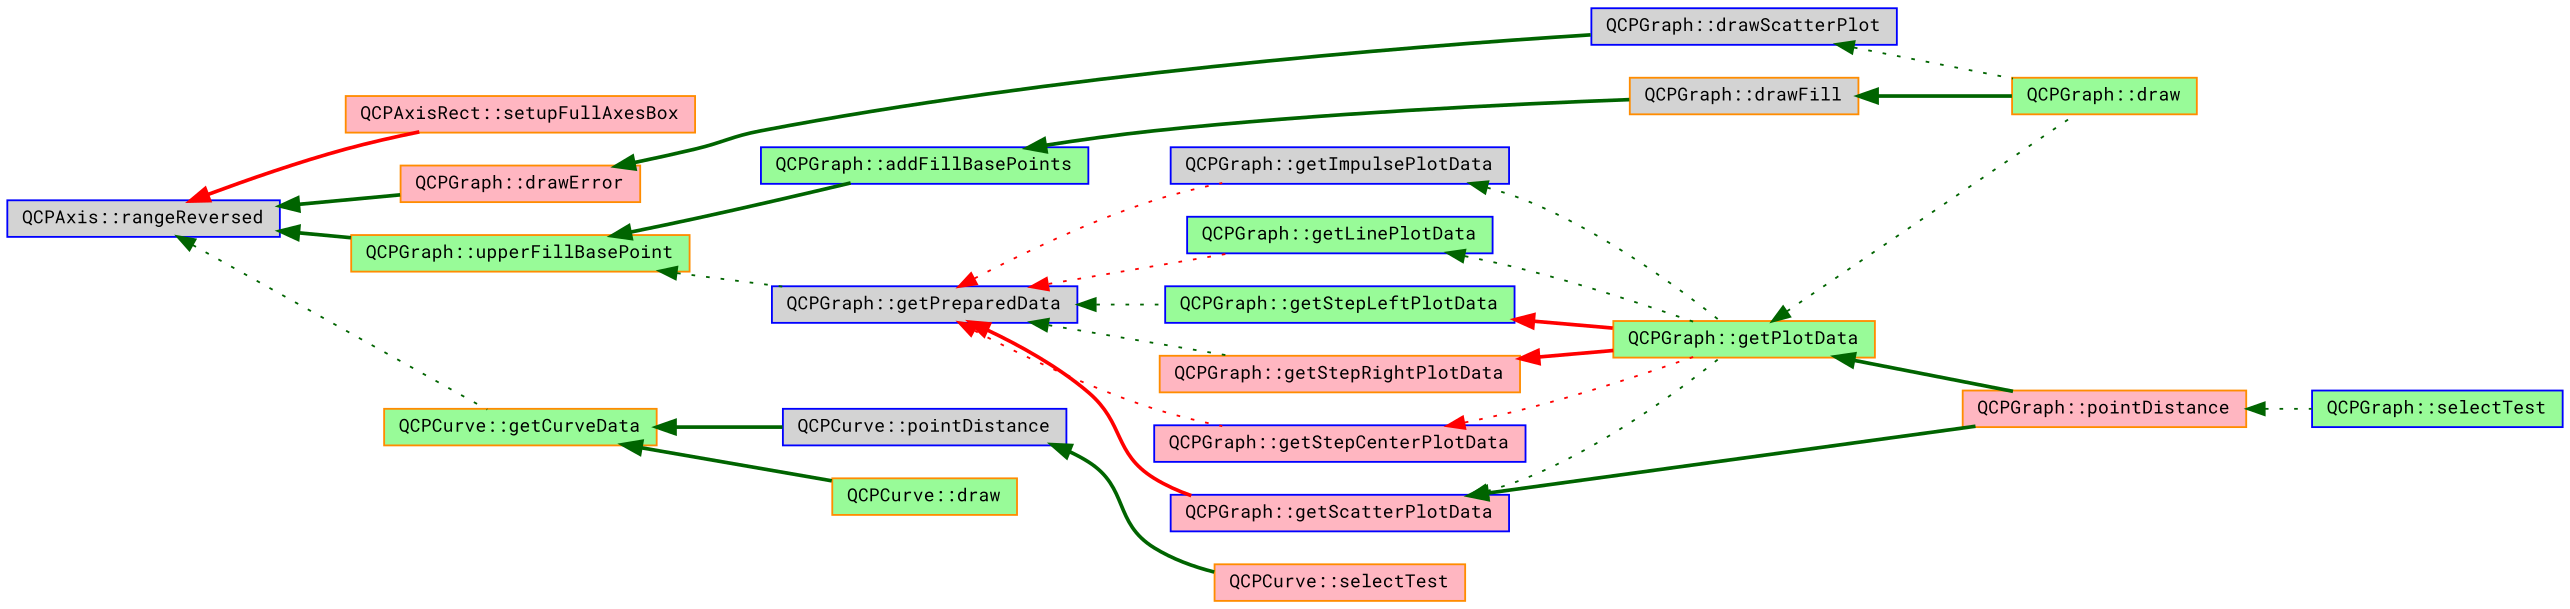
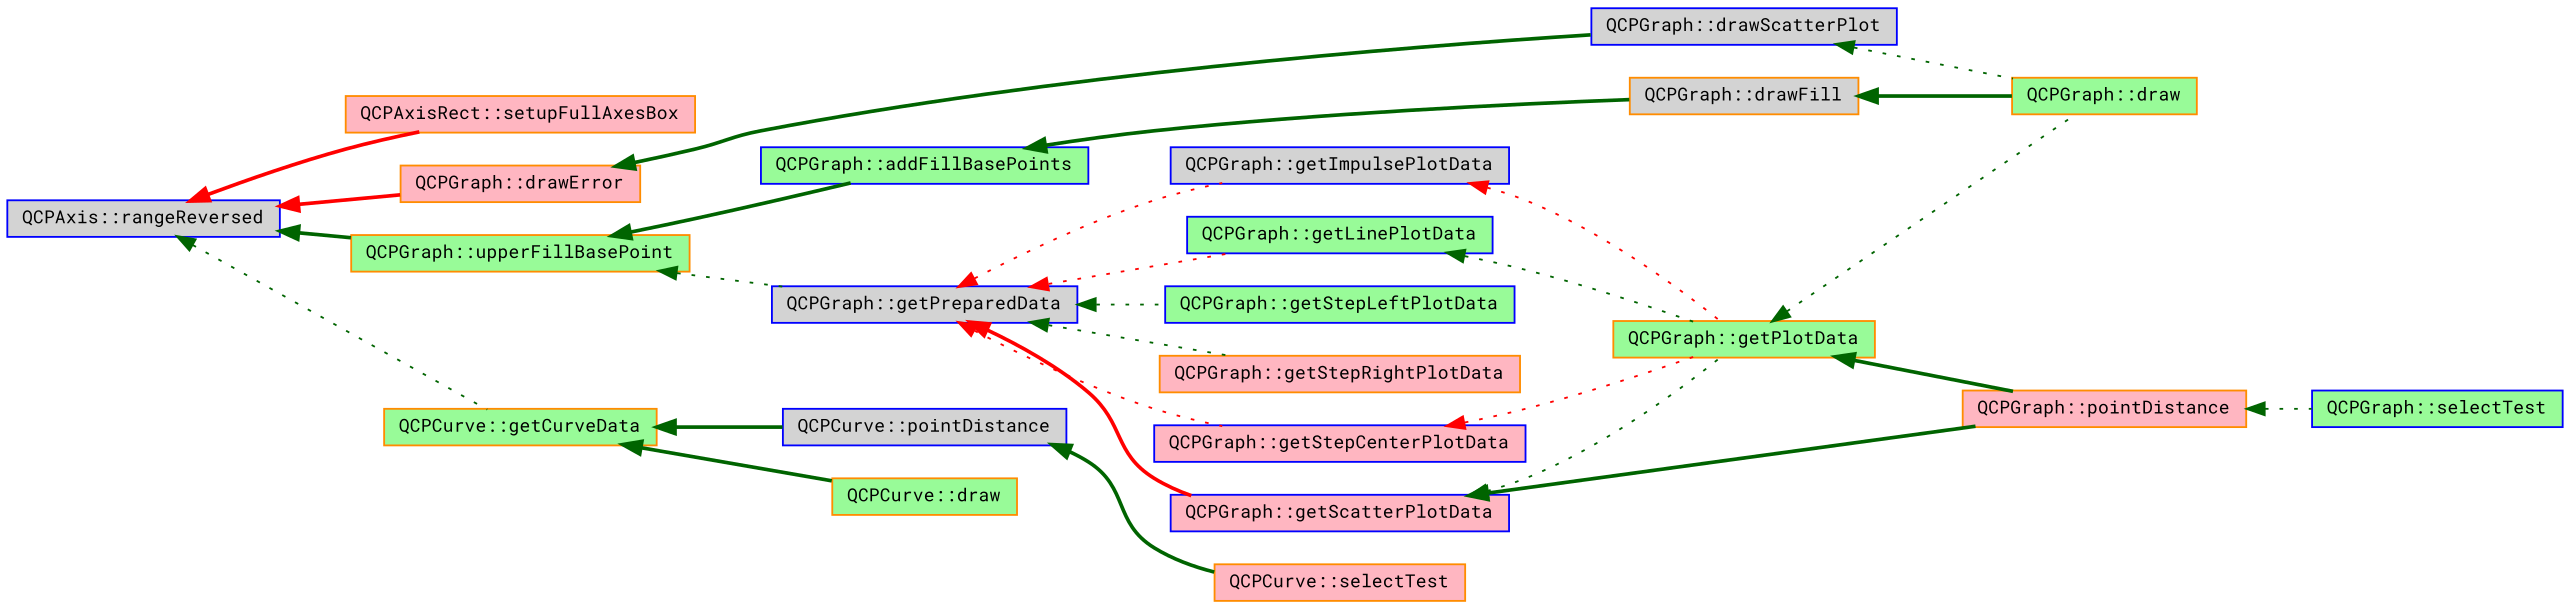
(349, 200) -> (349, 200)
(1610, 244) -> (1610, 244)
(1573, 325) -> none
(1576, 354) -> none
